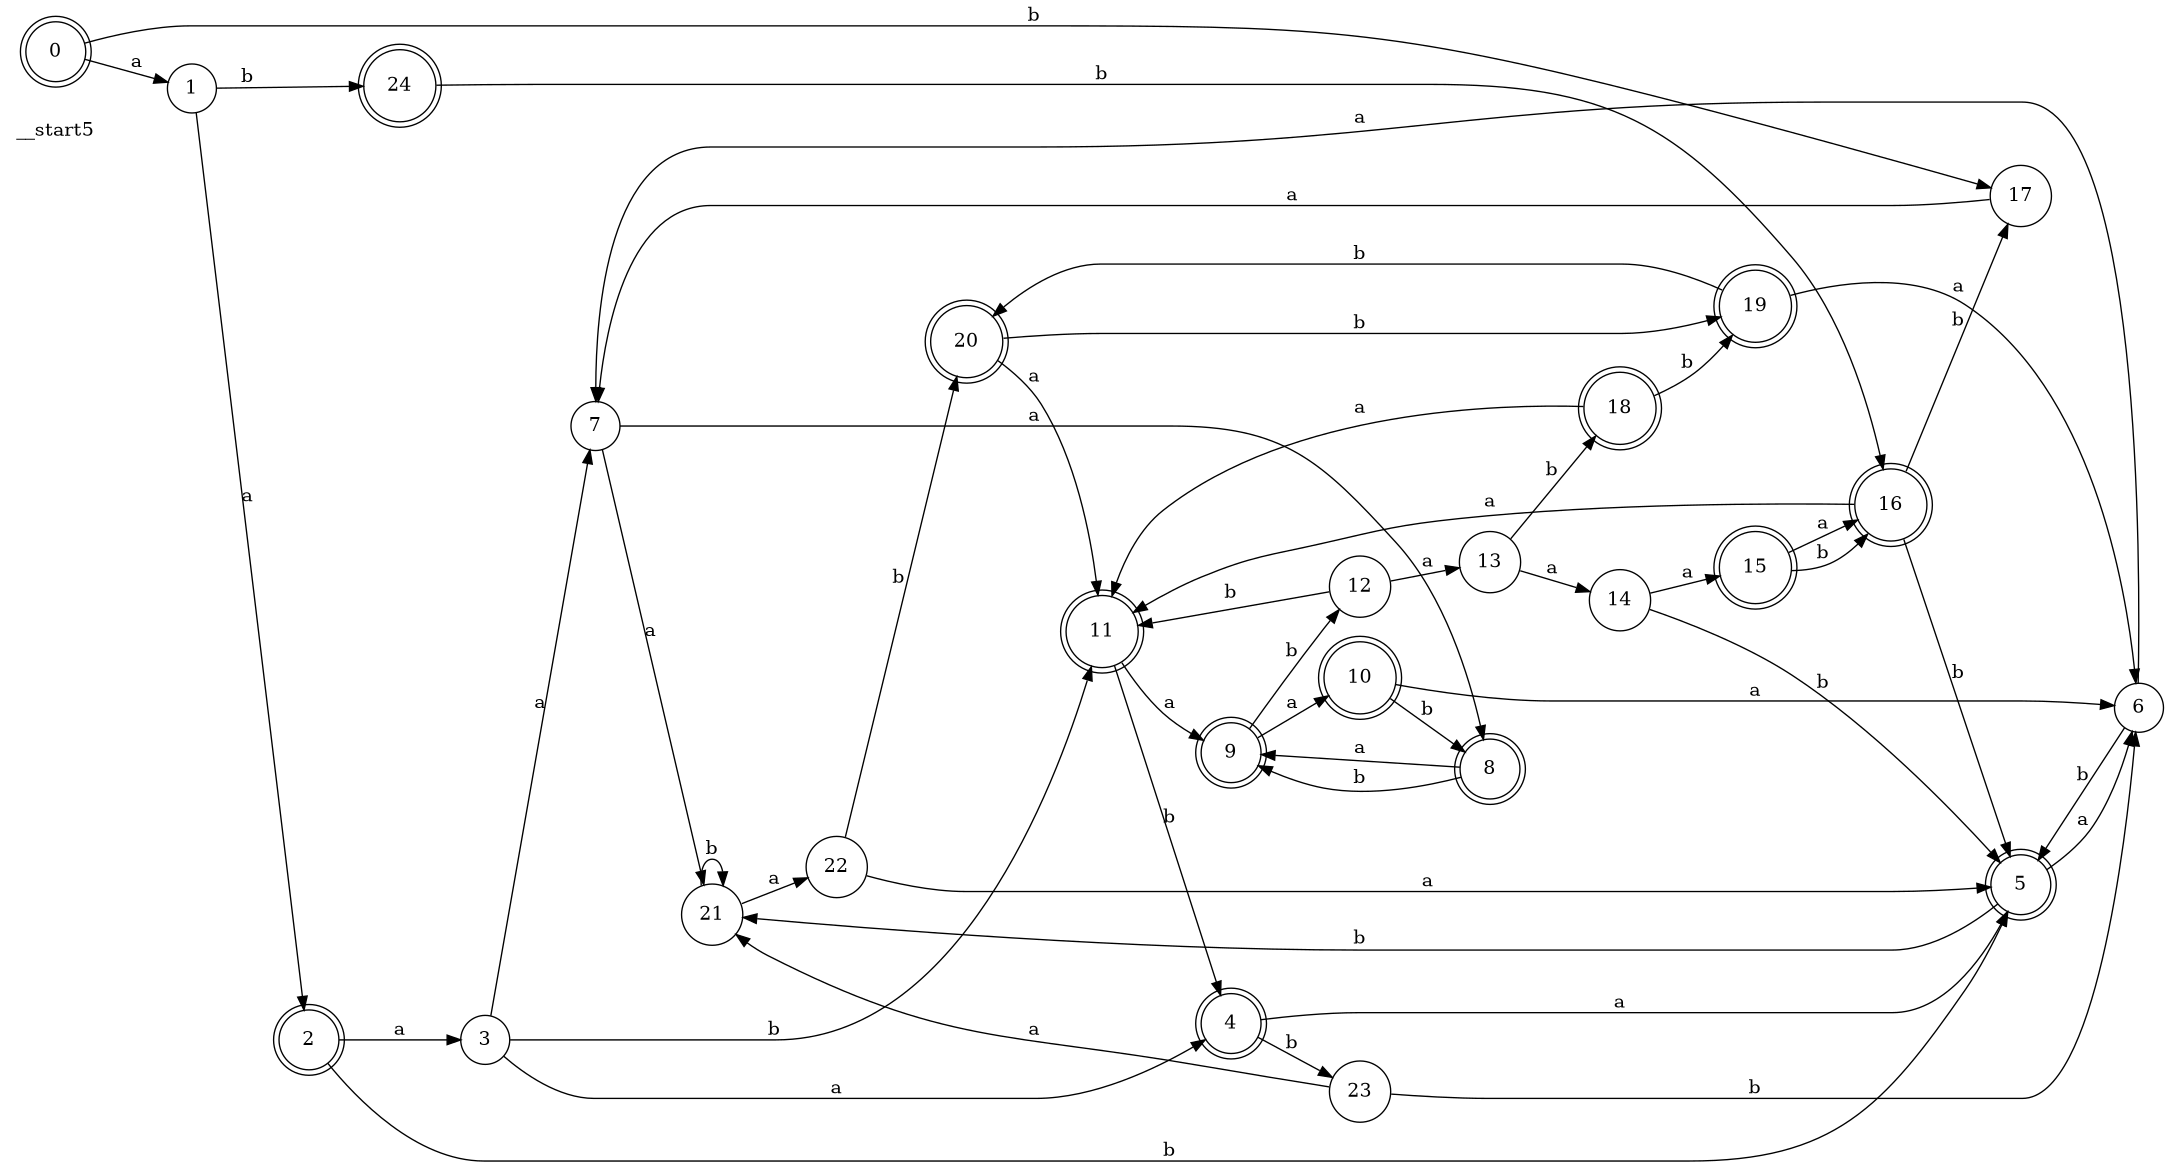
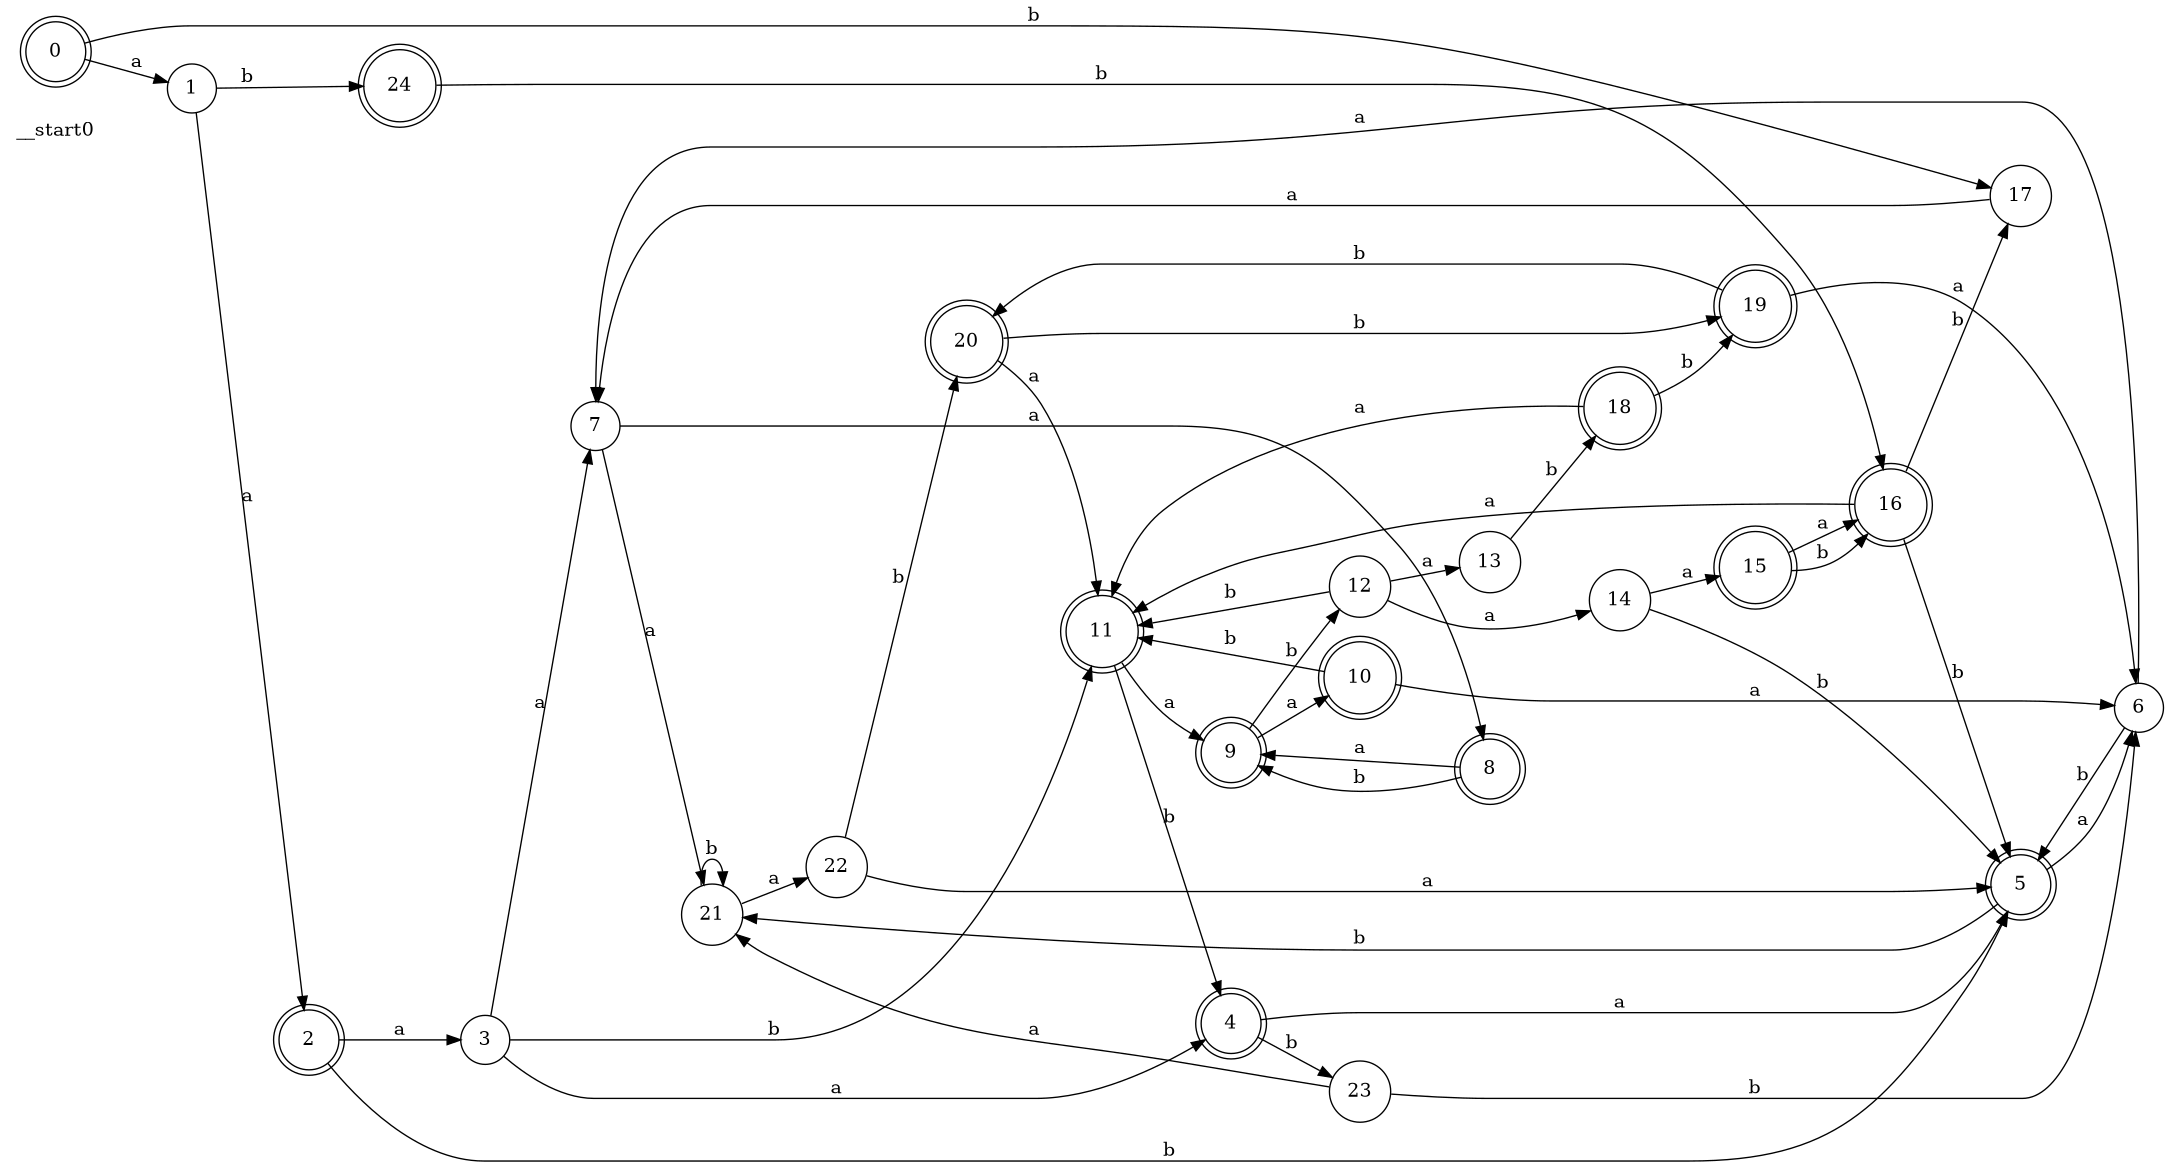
(56, 131) -> (56, 131)
(1548, 579) -> (1481, 629)
(1422, 721) -> (1238, 656)
